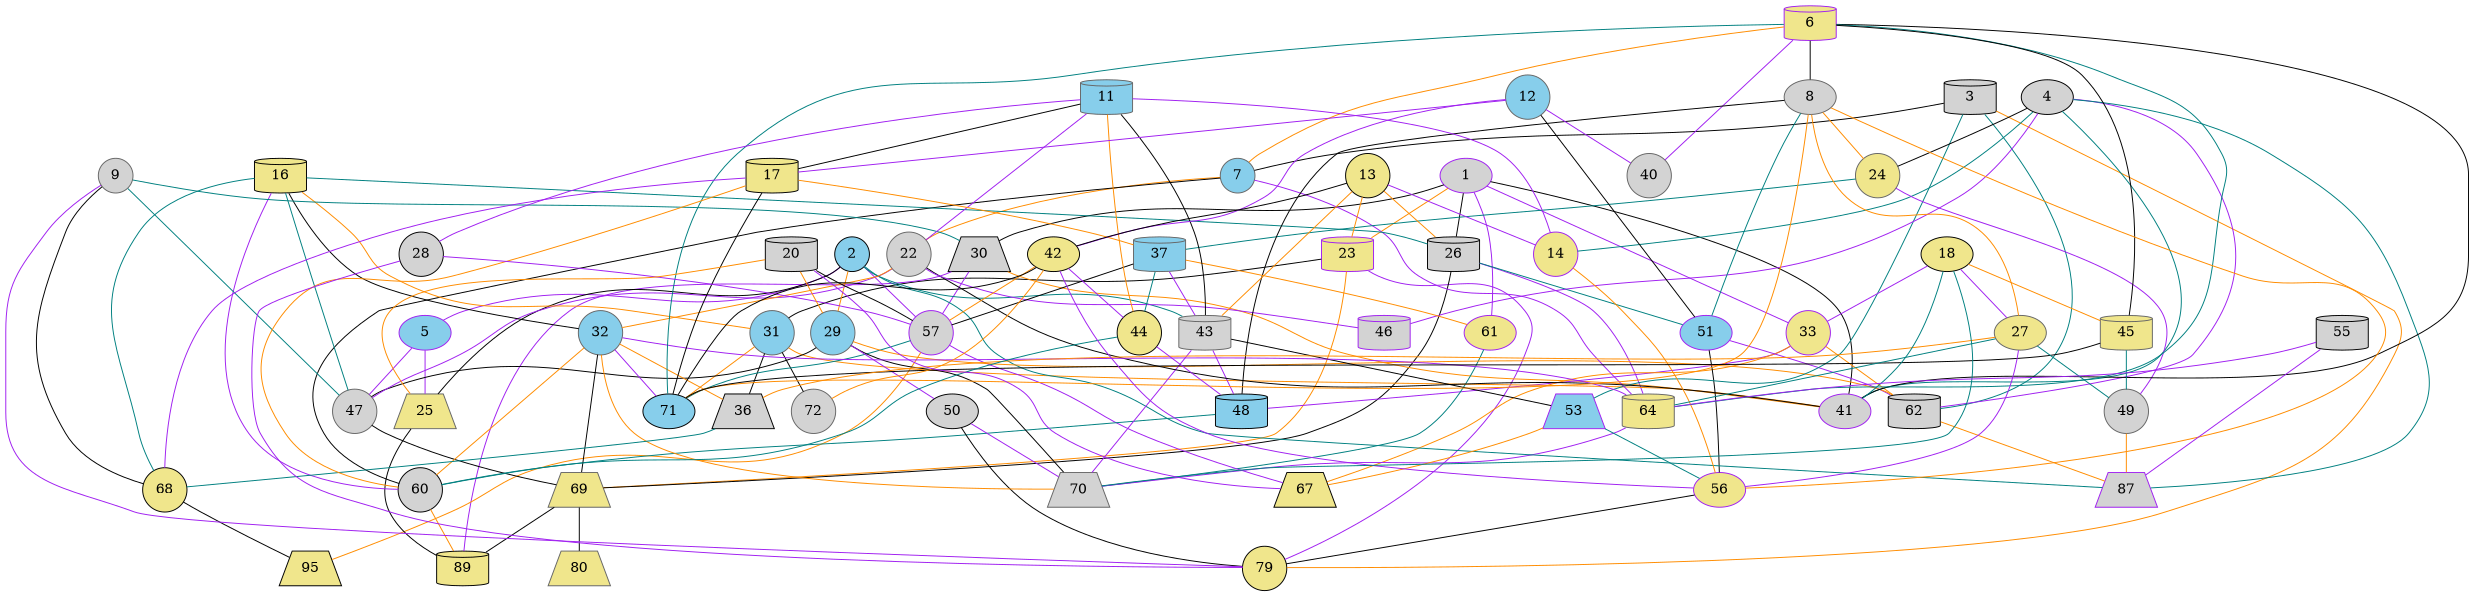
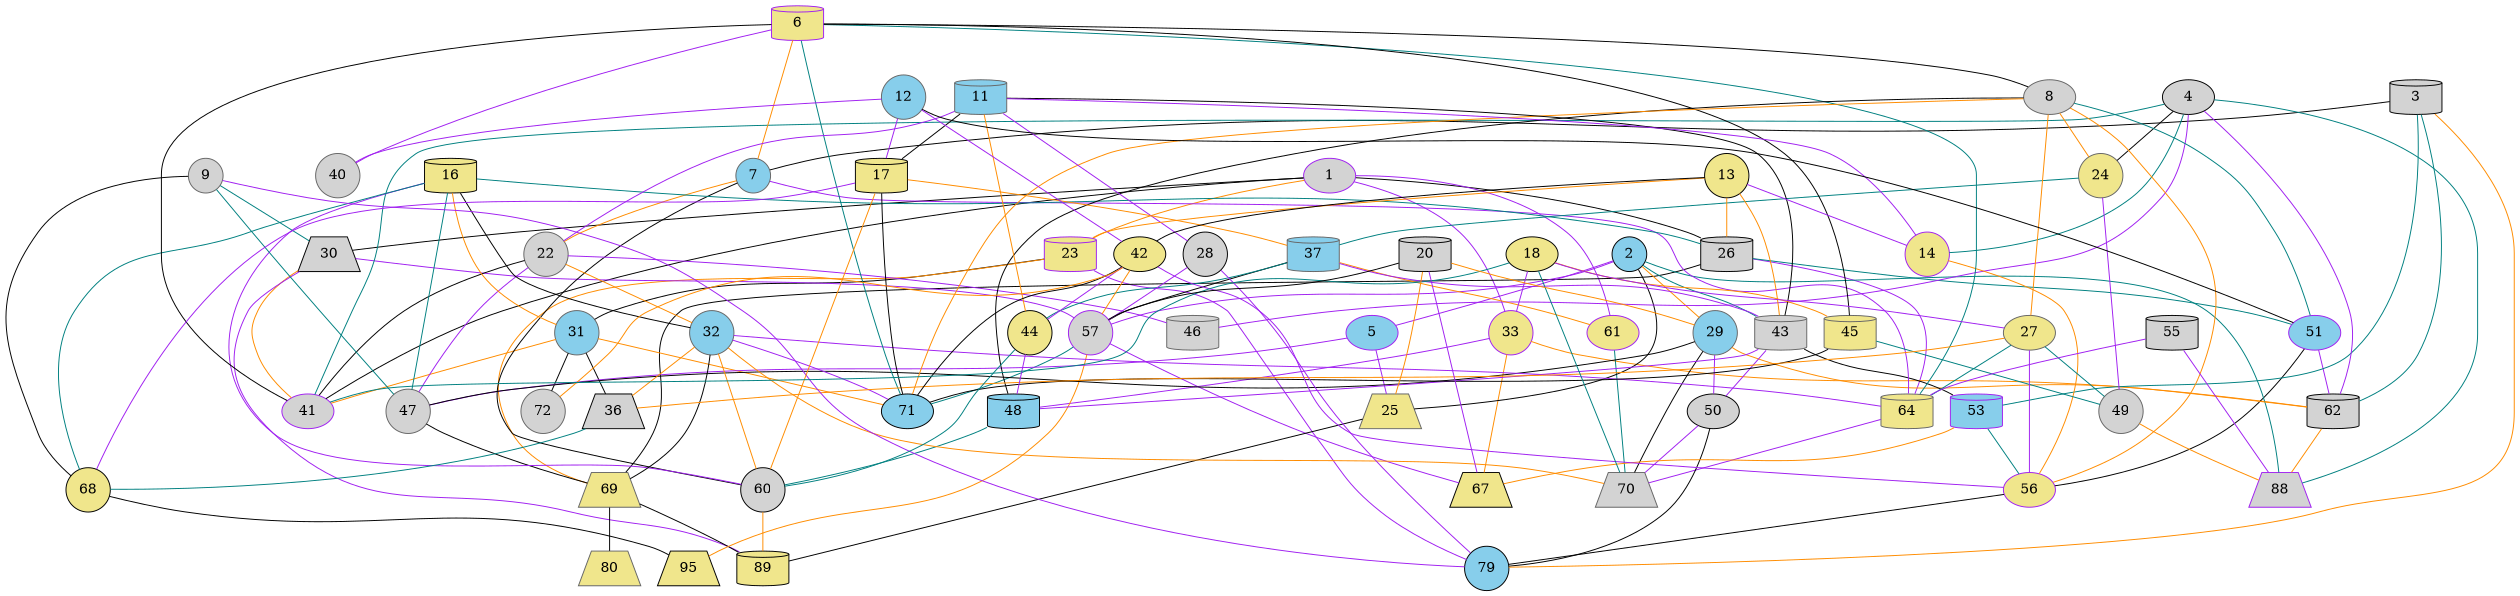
(1384, 333) -> (1193, 333)
(1142, 411) -> (1738, 382)
(1574, 411) -> (1976, 411)
(2126, 490) -> (2280, 490)
(1265, 568) -> (1487, 568)
